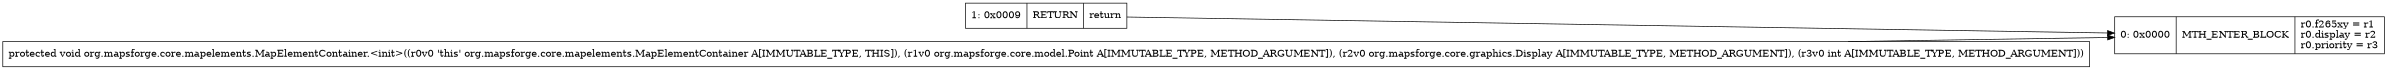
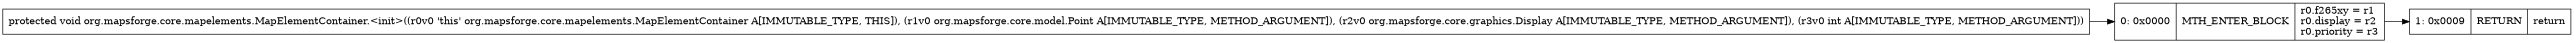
(1617, 25) -> (2393, 22)
